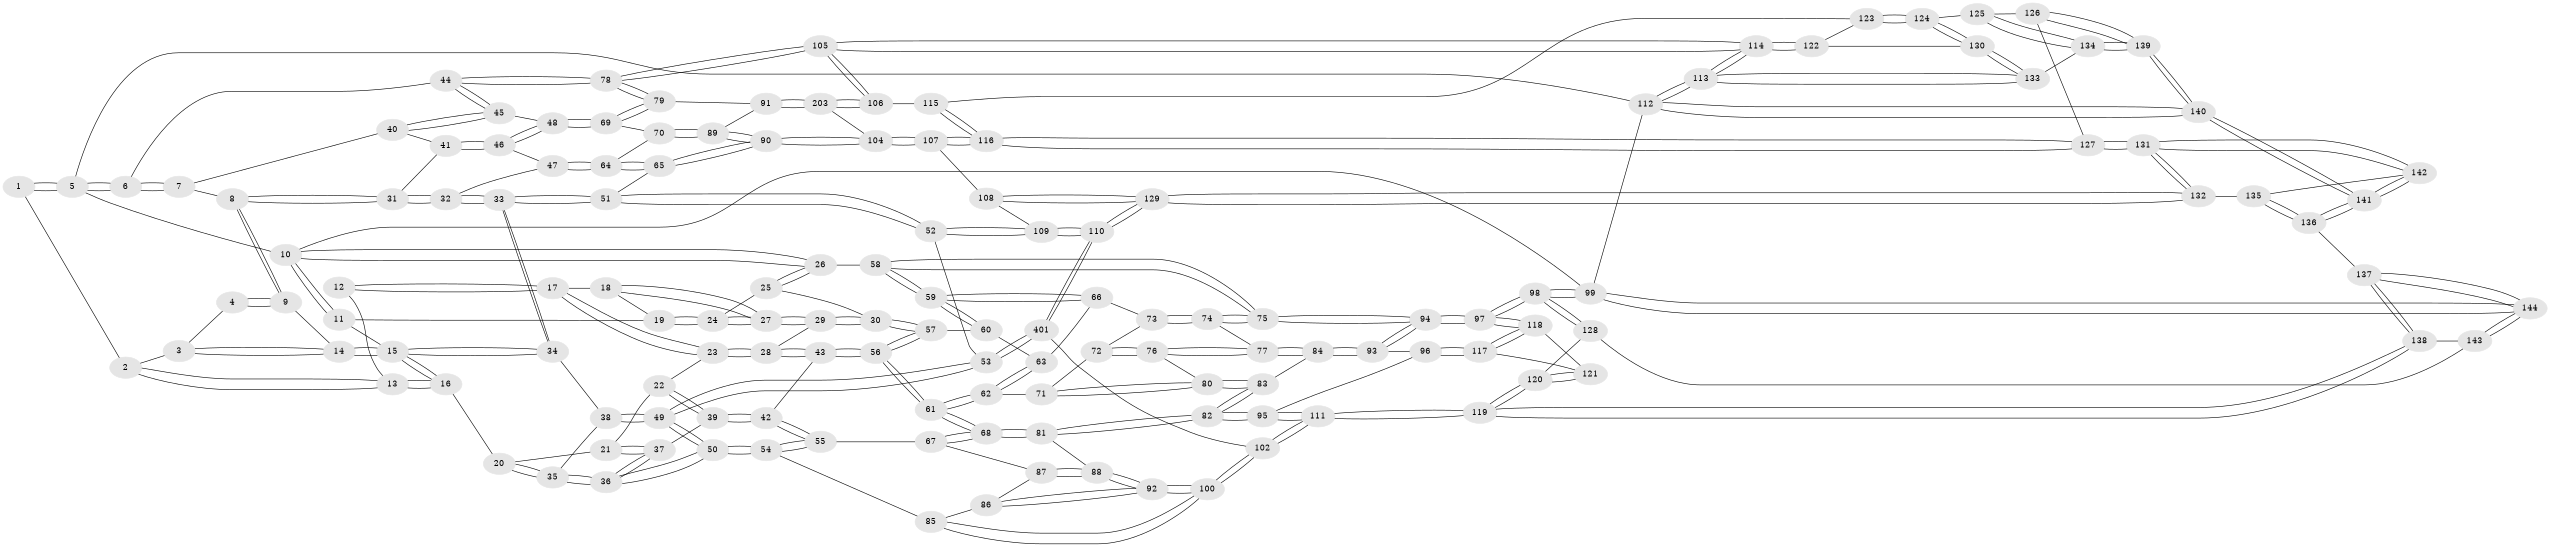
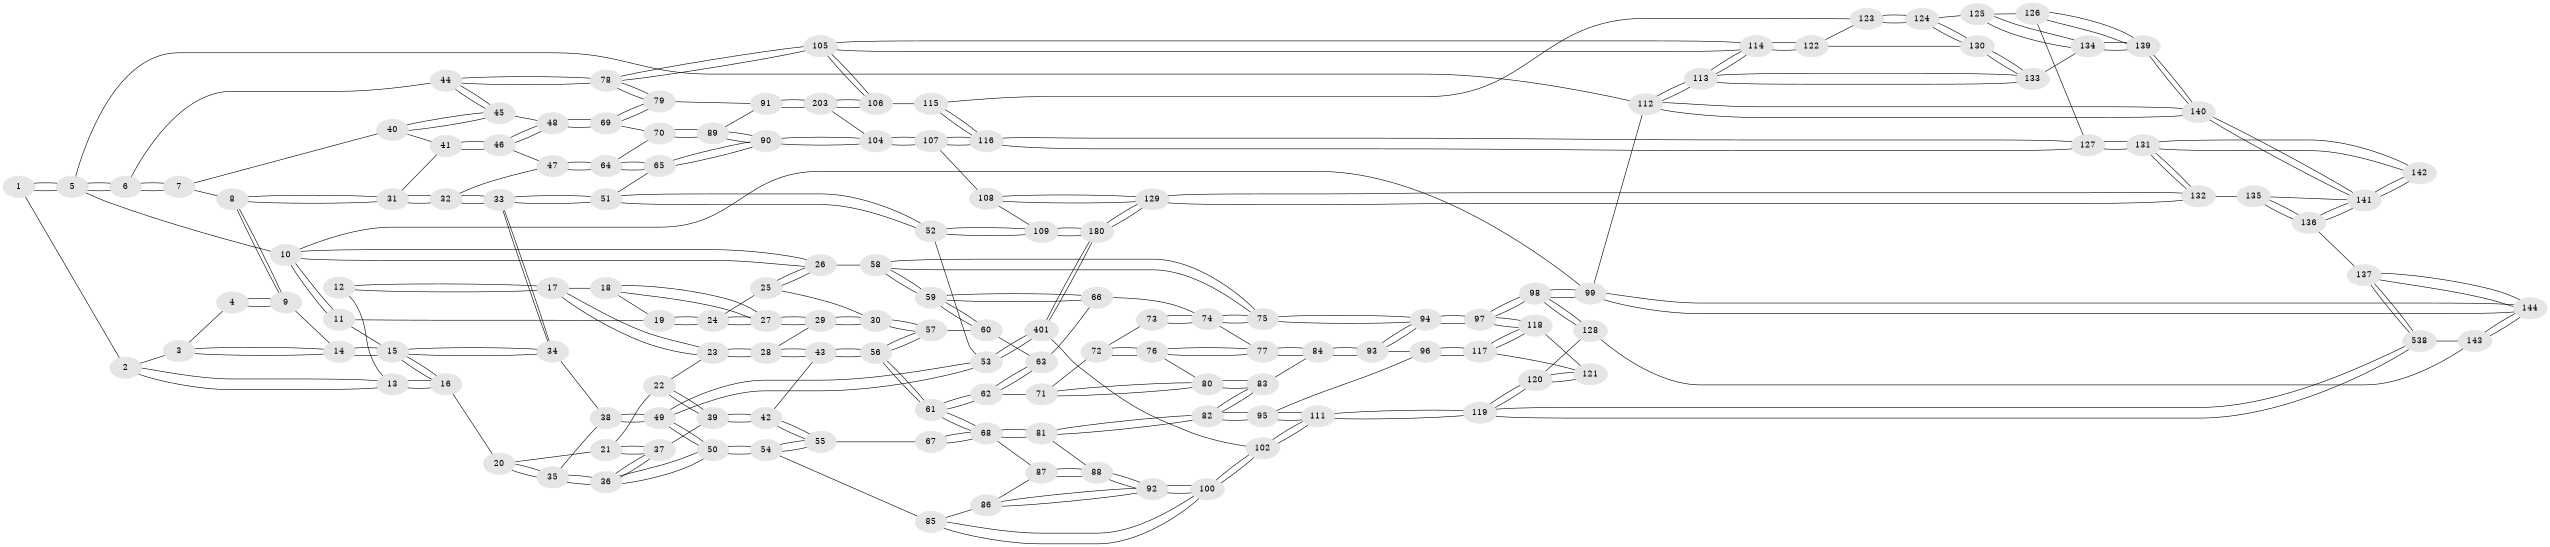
(2346, 183) -> (2309, 198)
(1097, 232) -> (1097, 232)
(1125, 309) -> (1155, 301)
(2420, 341) -> (2420, 341)
(986, 457) -> (1014, 453)
